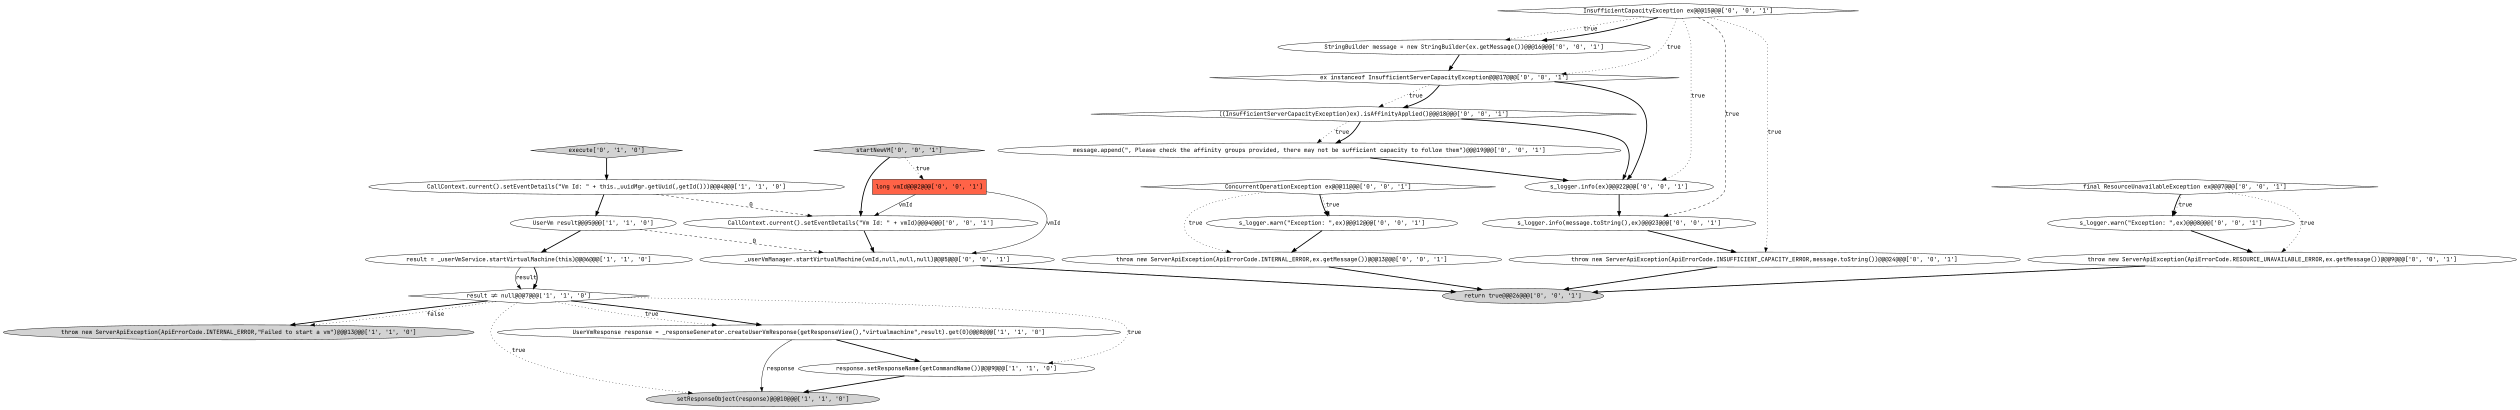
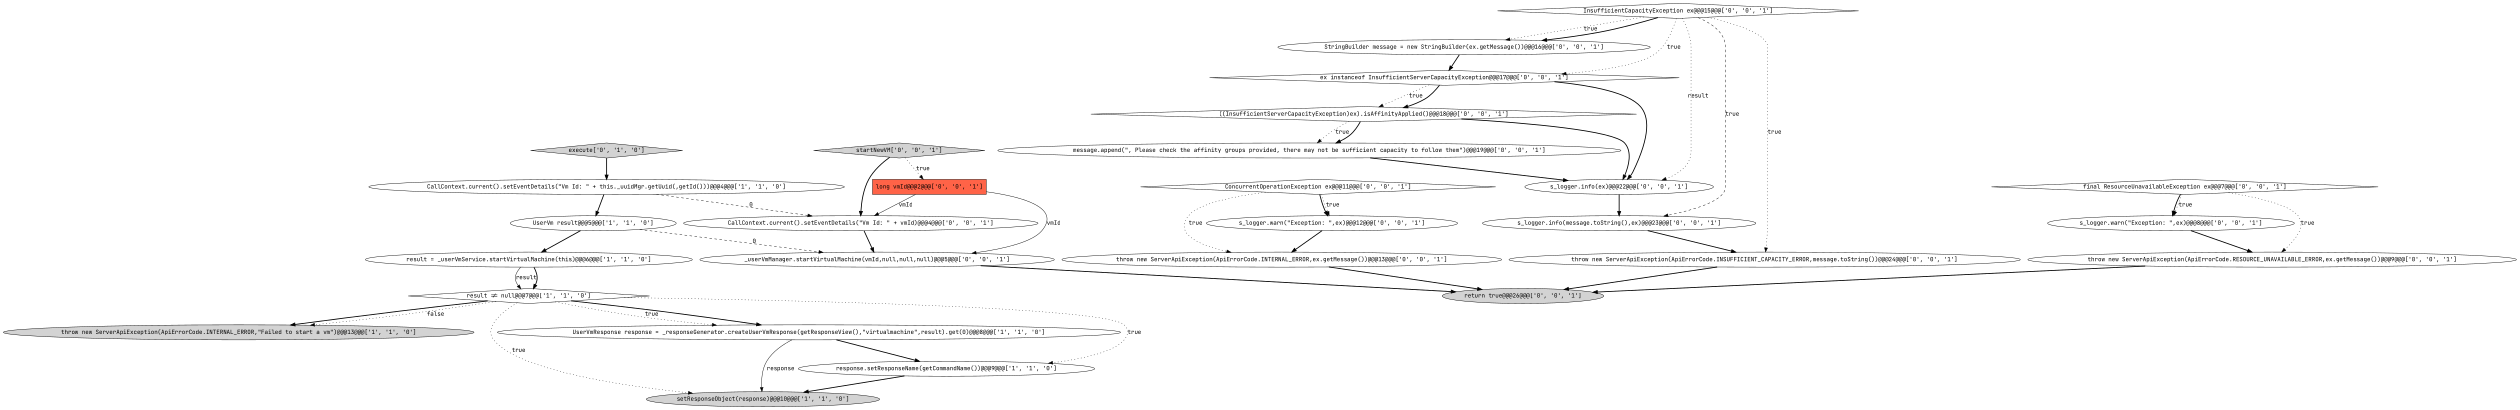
(1698, 96) -> (1698, 96)
